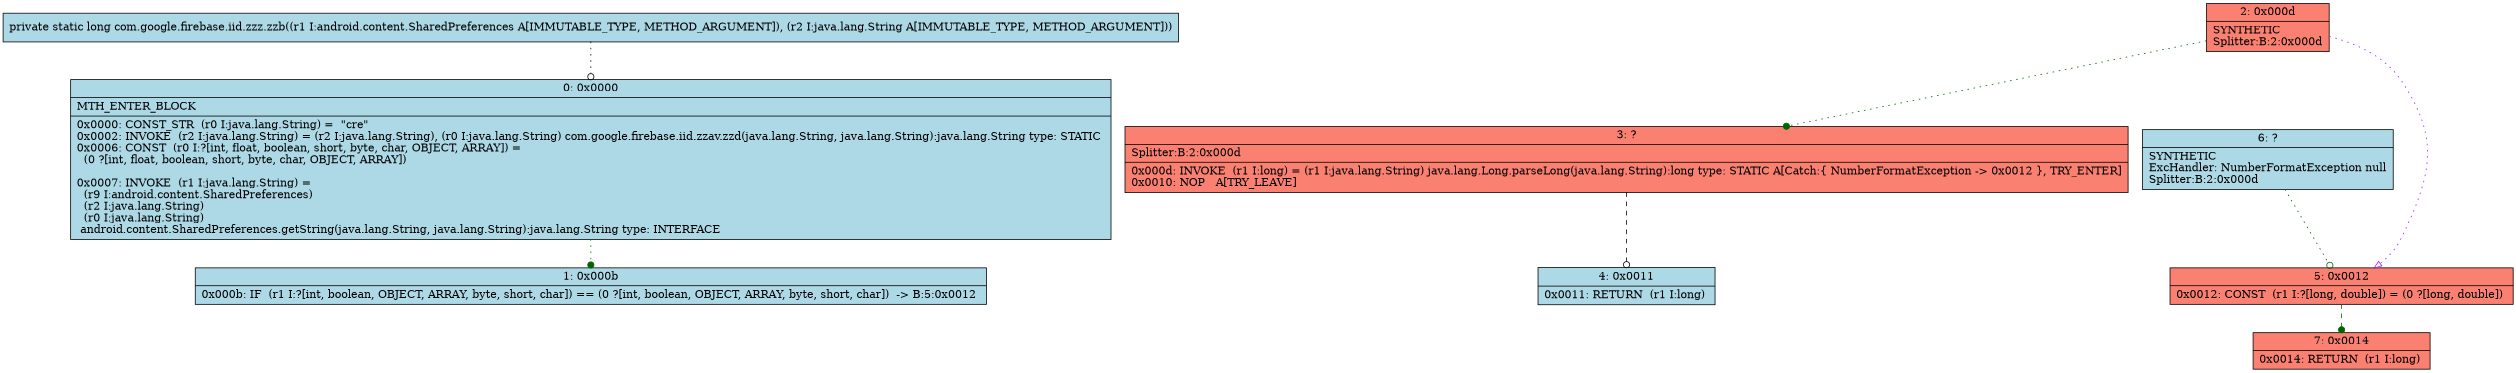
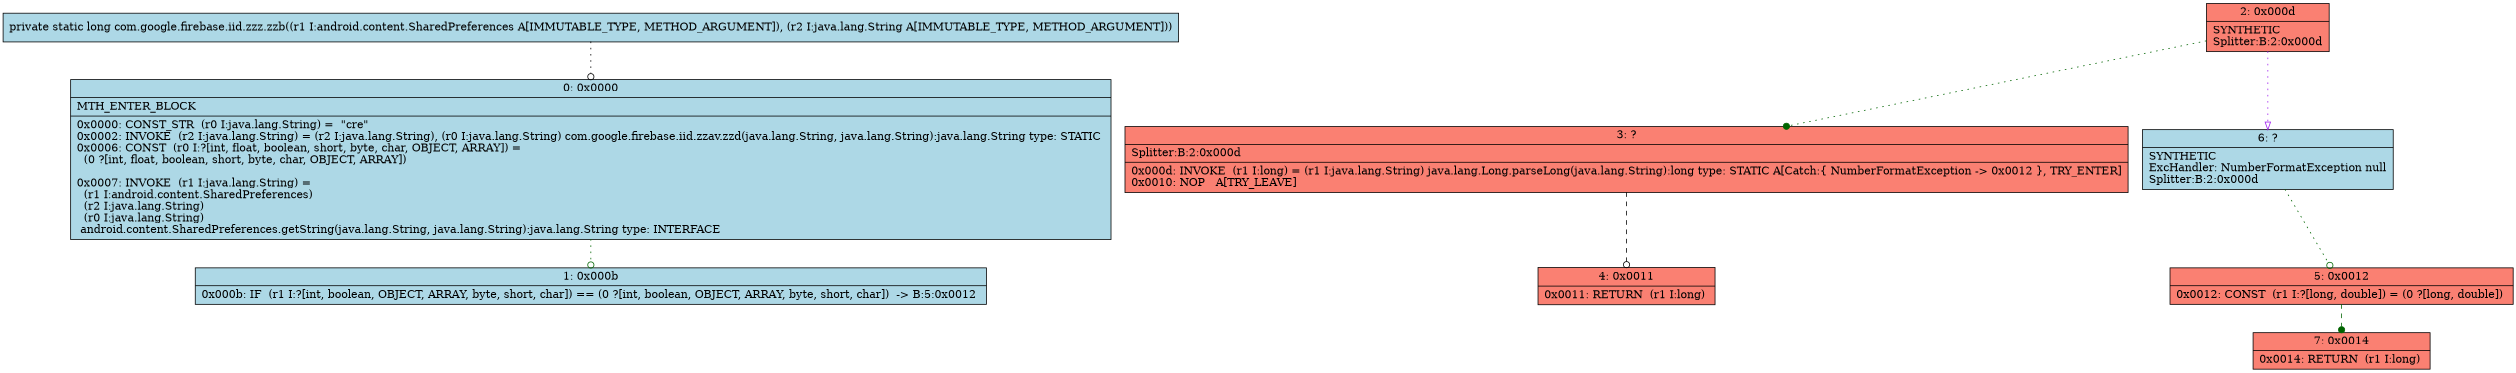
(2425, 132) -> (2268, 87)
(195, 195) -> (195, 195)
(591, 250) -> (591, 250)
(1627, 286) -> (1627, 286)
